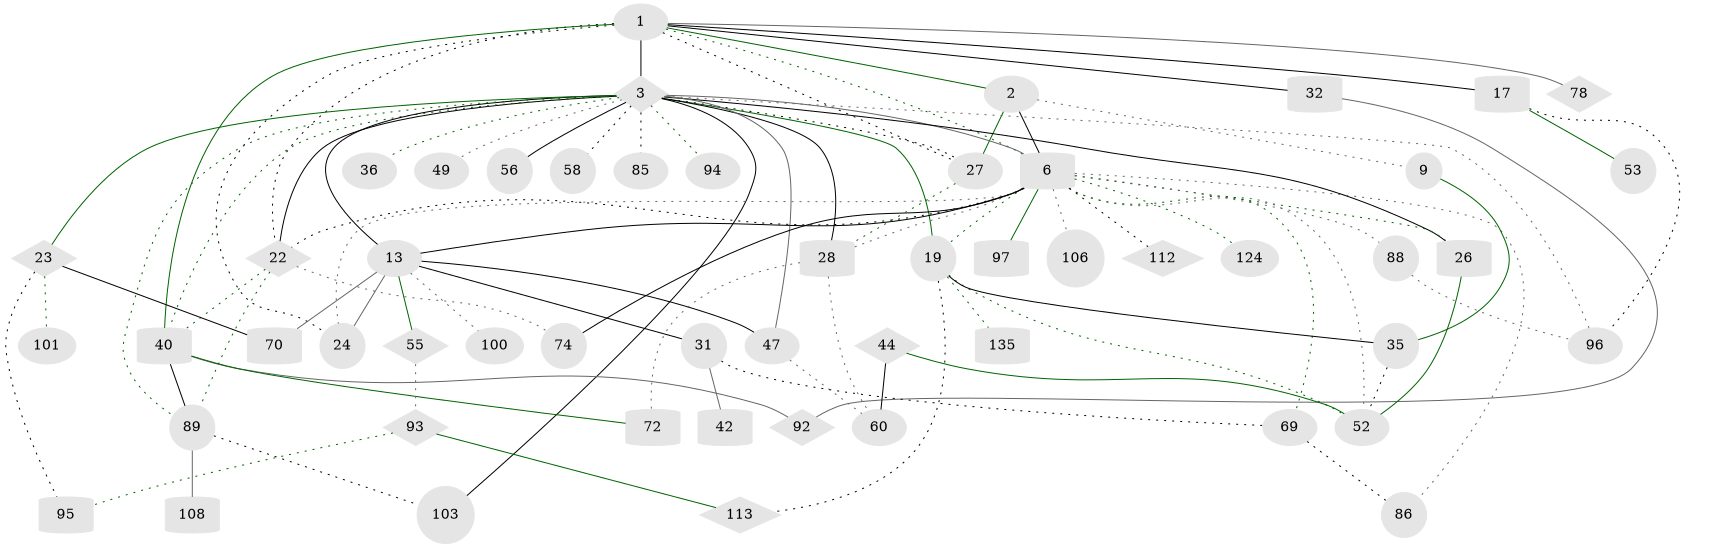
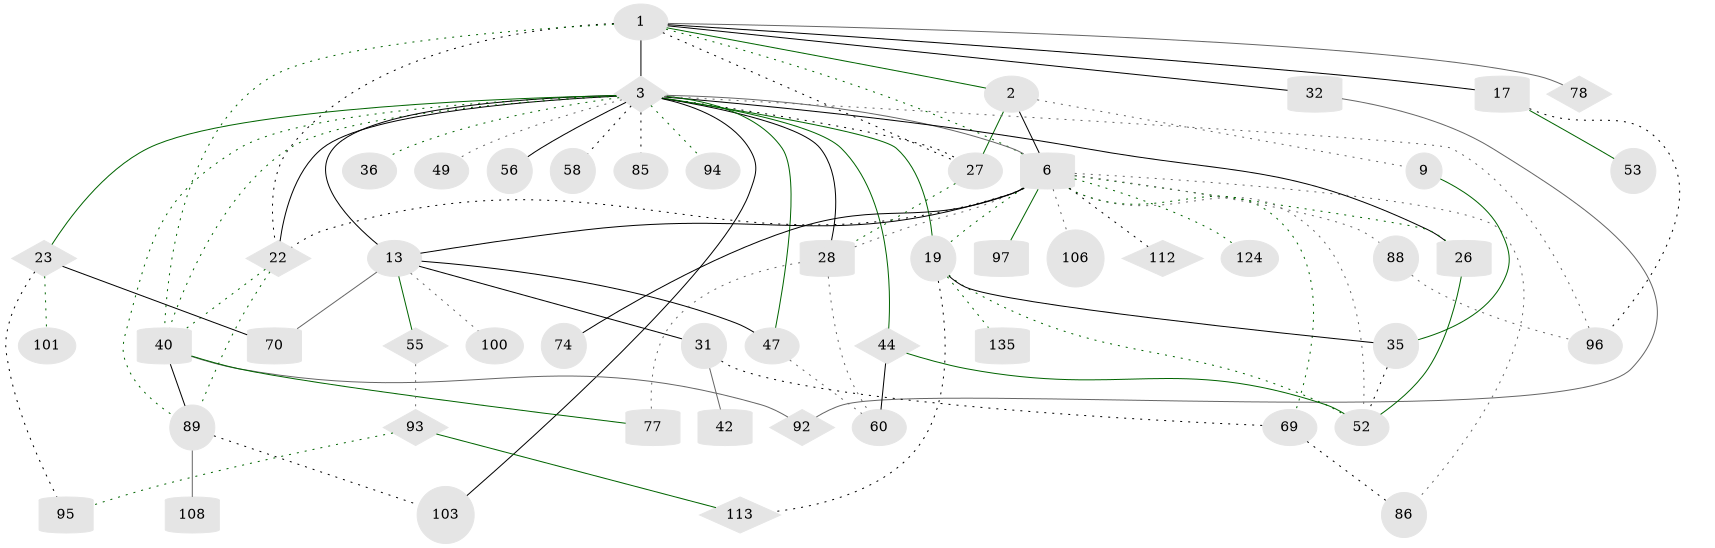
(301, 64) -> (301, 64)
none -> (842, 150)
(789, 172) -> (789, 172)
(422, 299) -> none
(343, 346) -> none
(653, 428) -> (653, 428)
